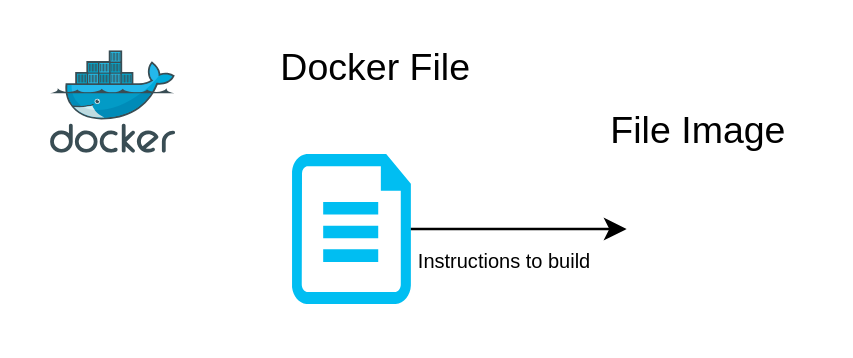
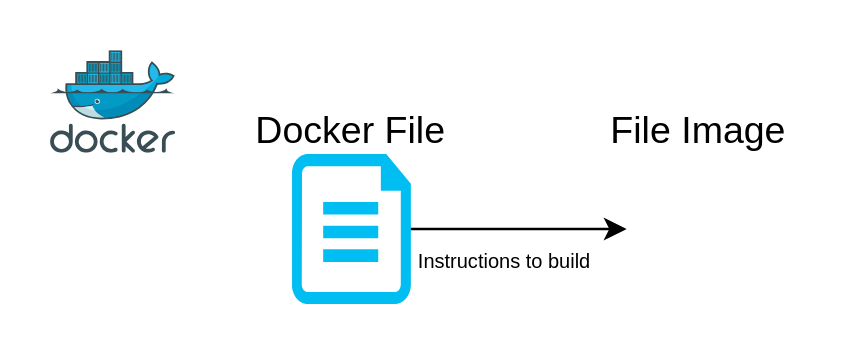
(376, 66) -> (351, 129)
